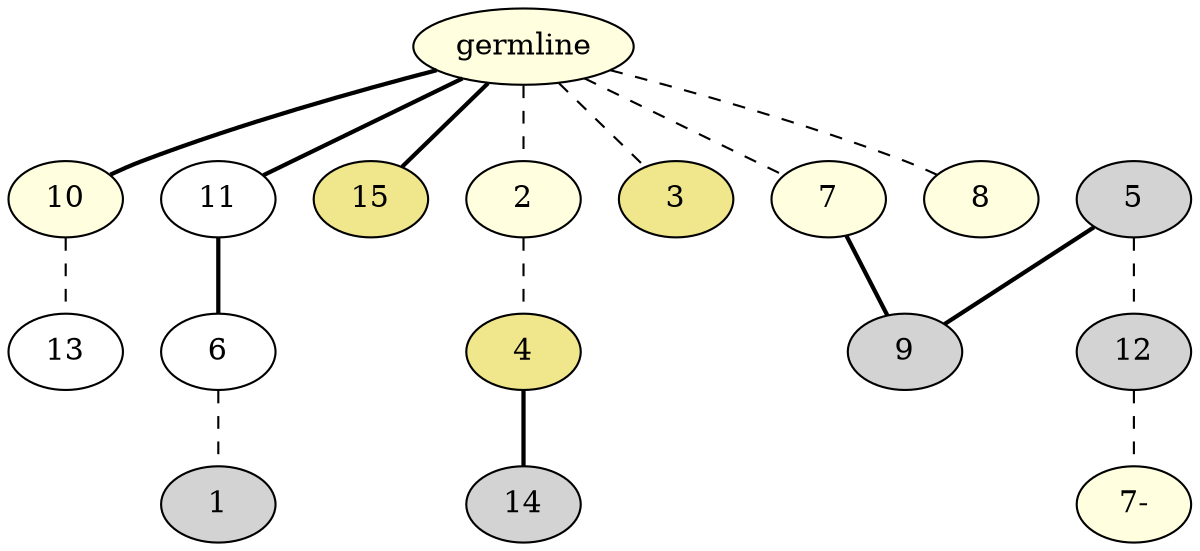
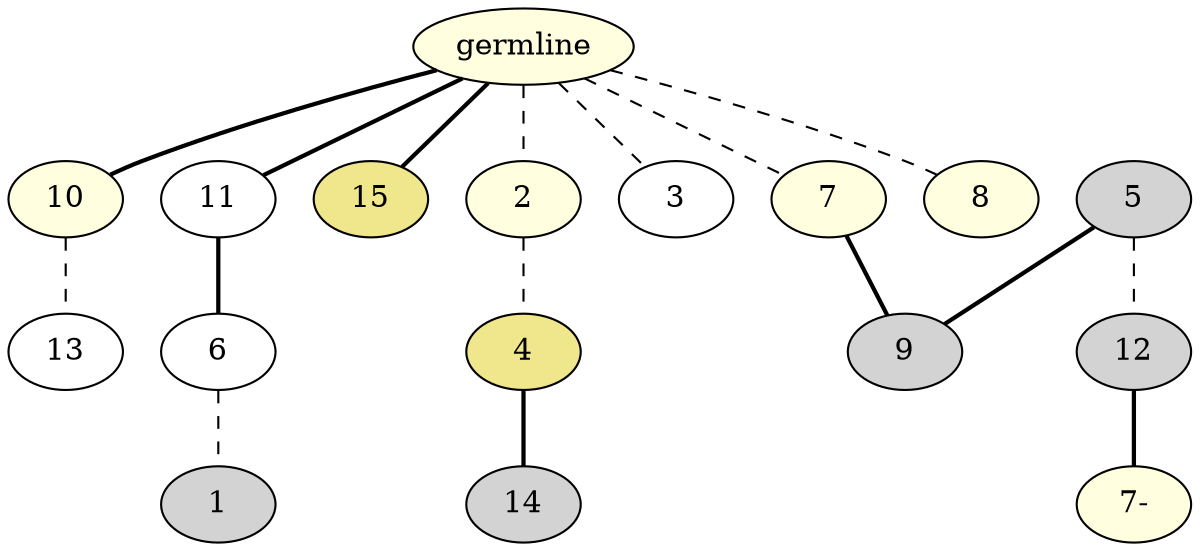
(676, 199) -> (676, 199)
(1134, 428) -> (1134, 428)
